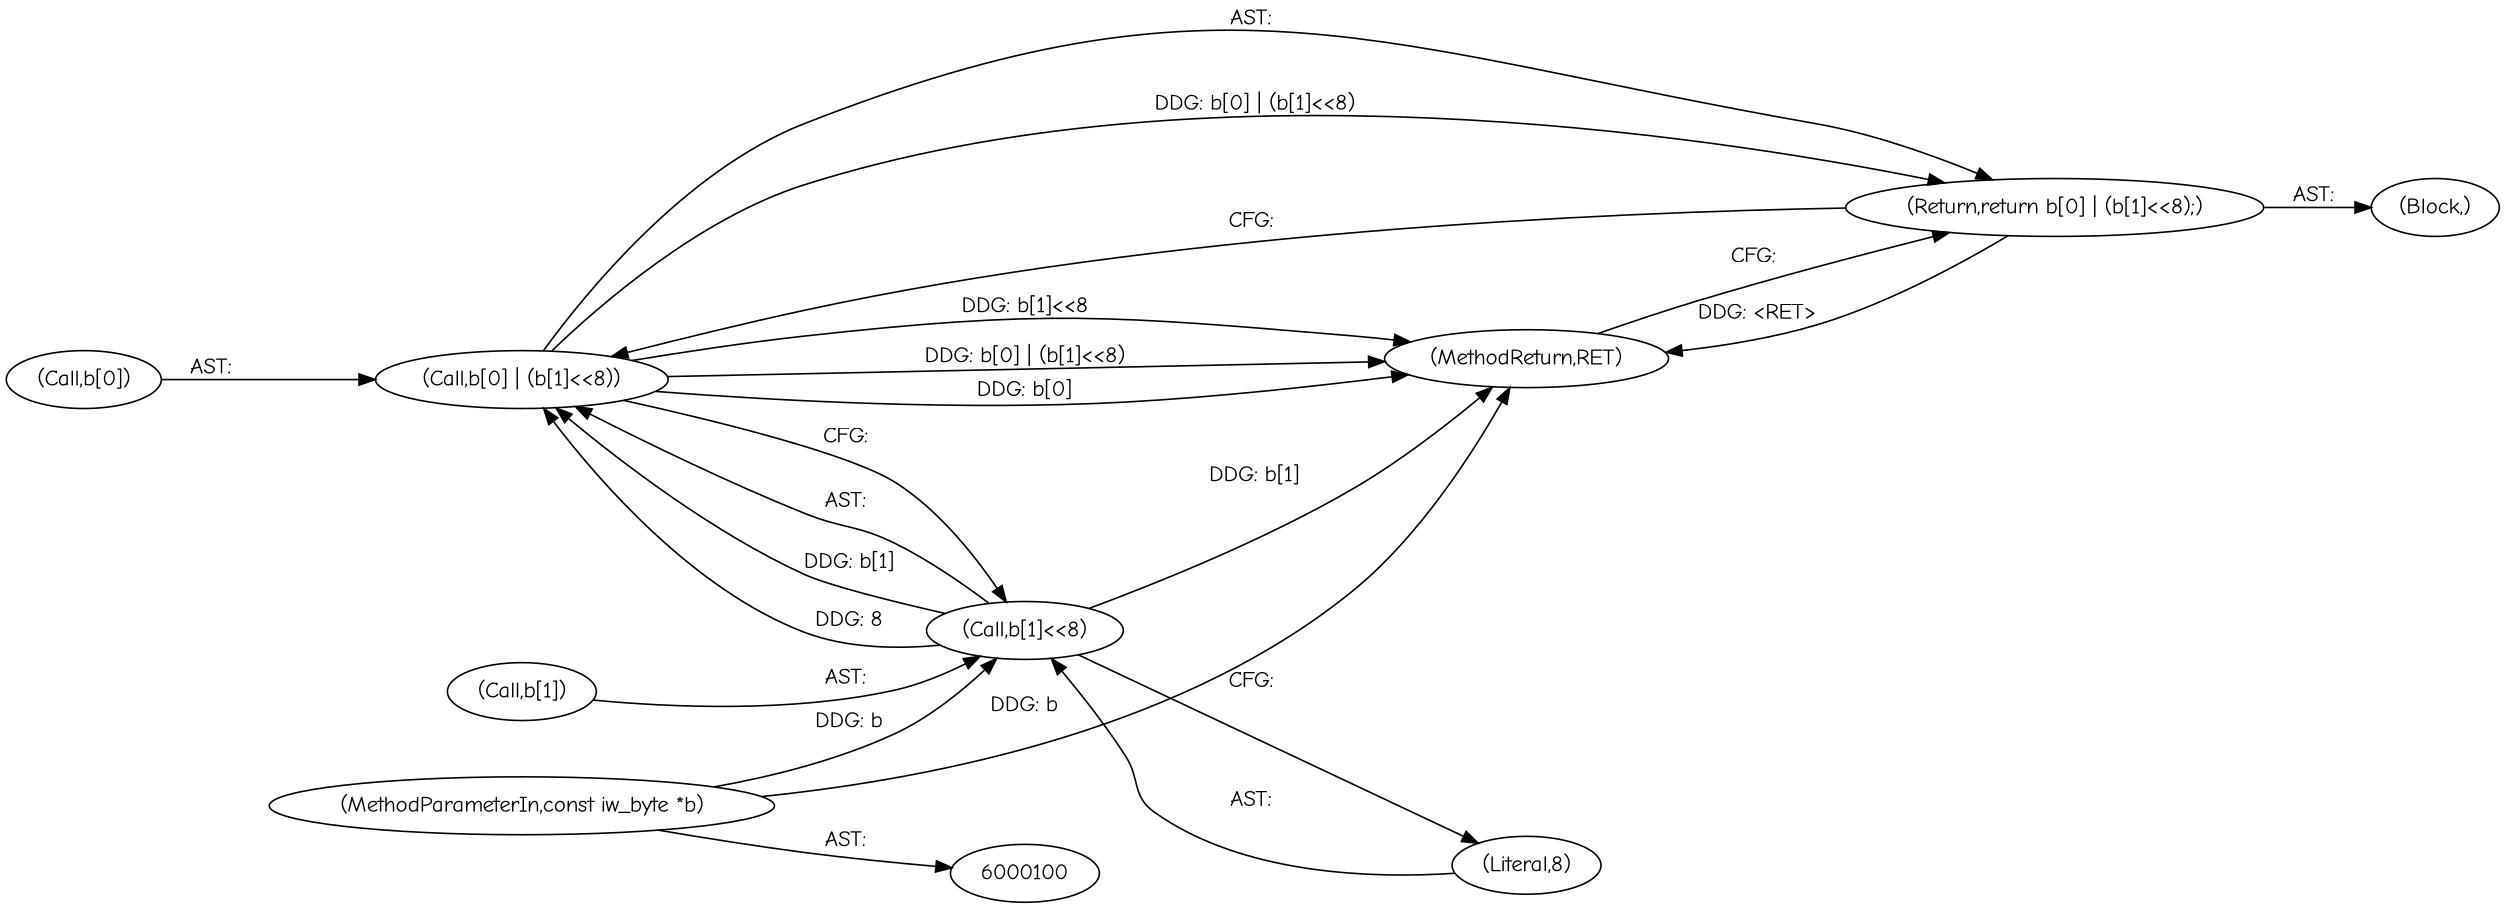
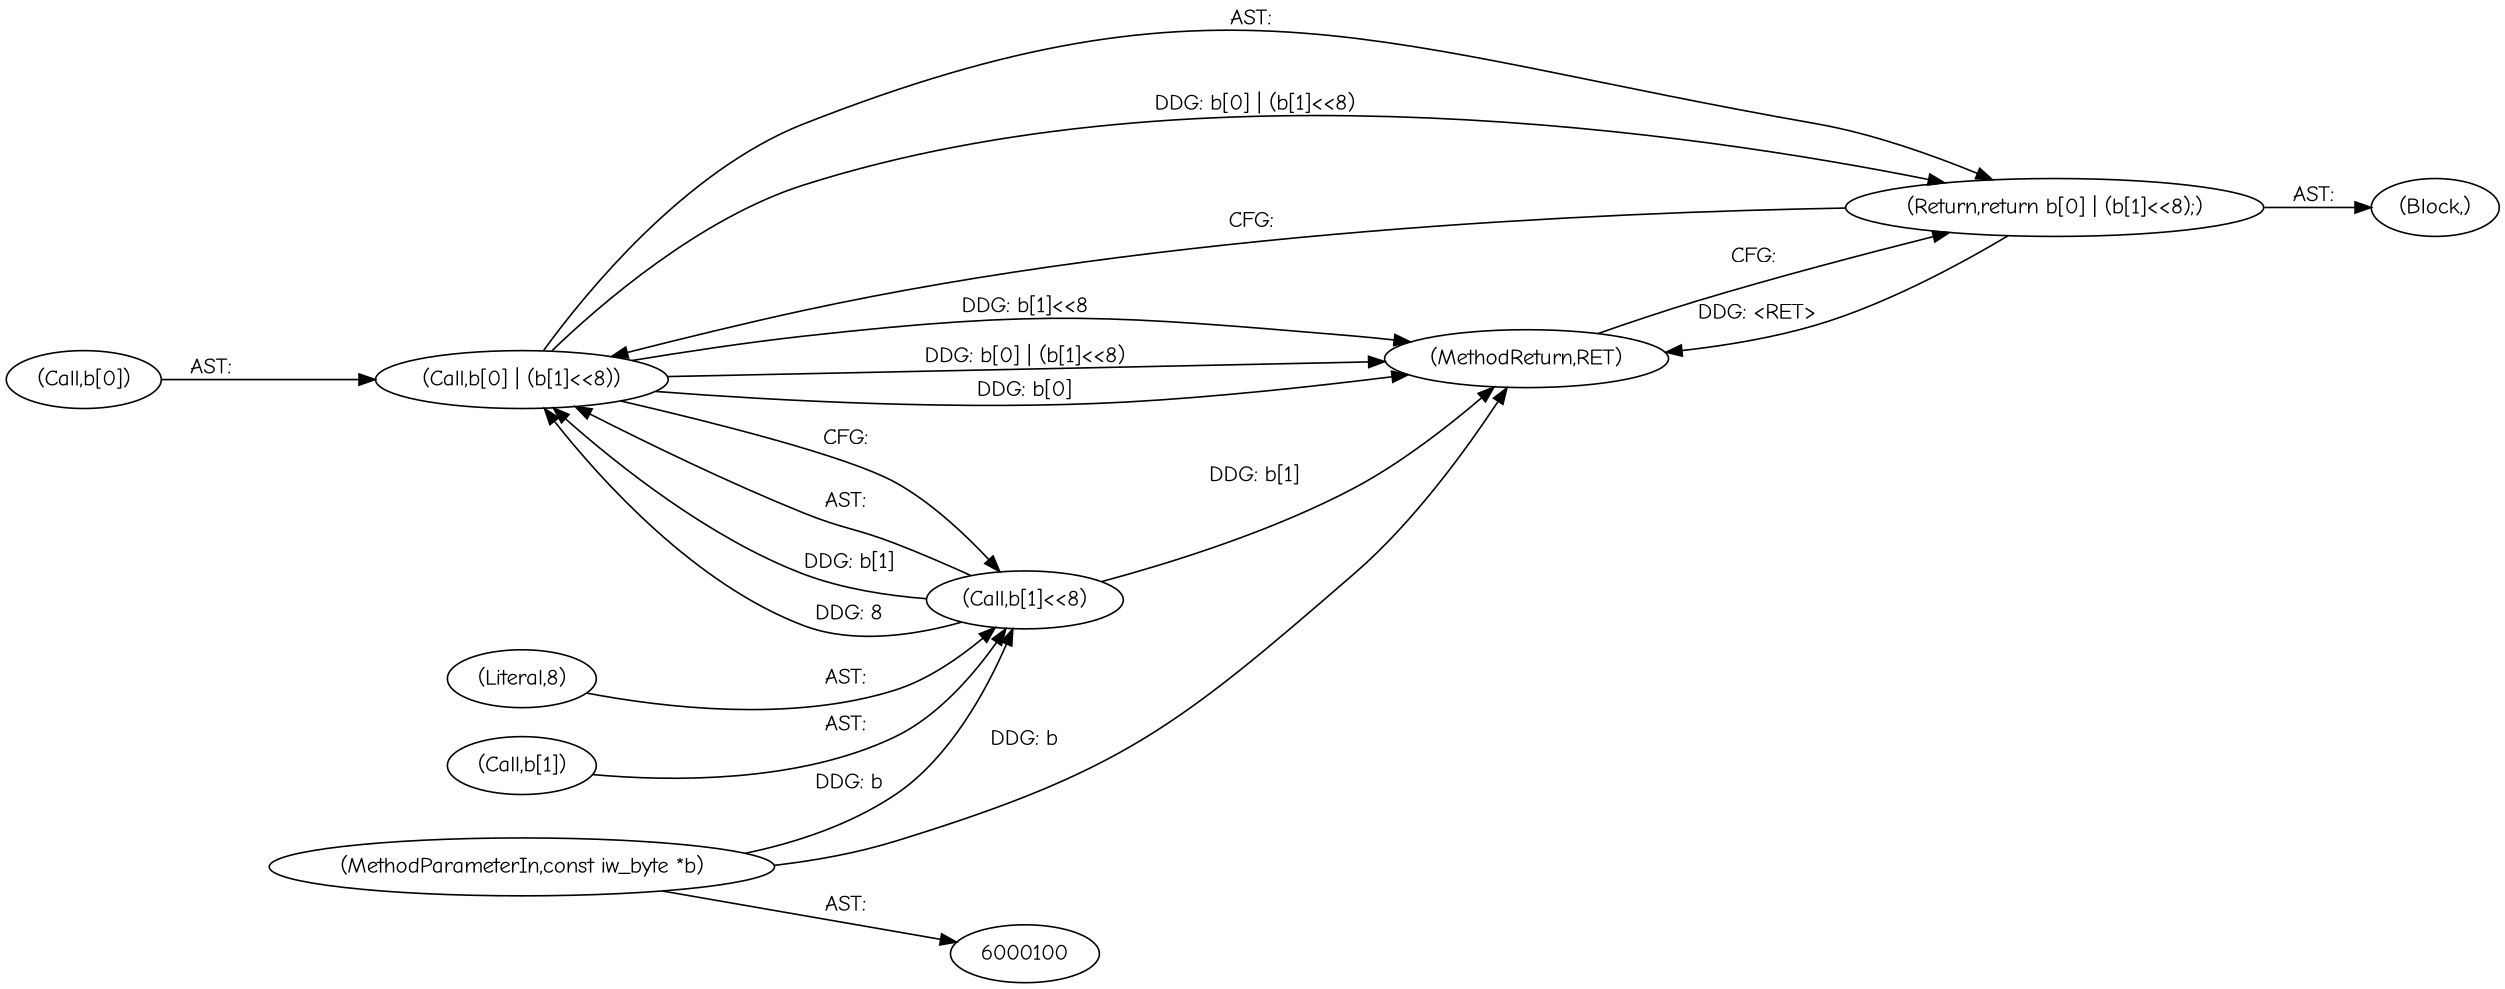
(1271, 746) -> none
